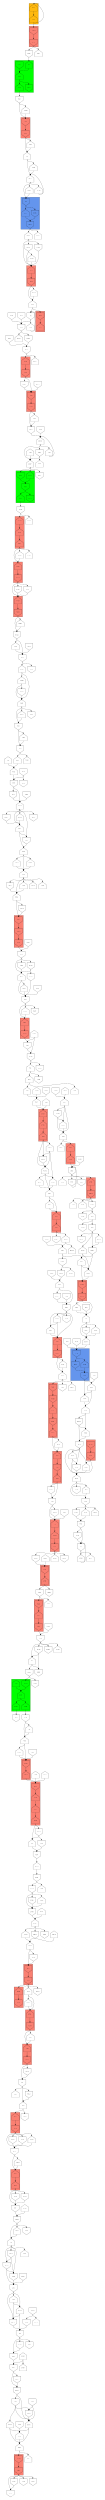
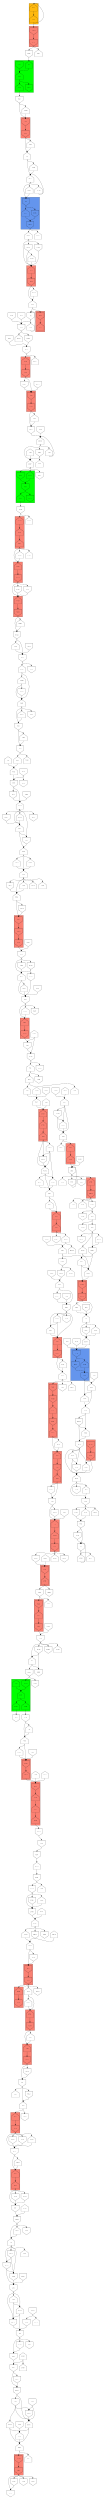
(32, 1843) -> none
